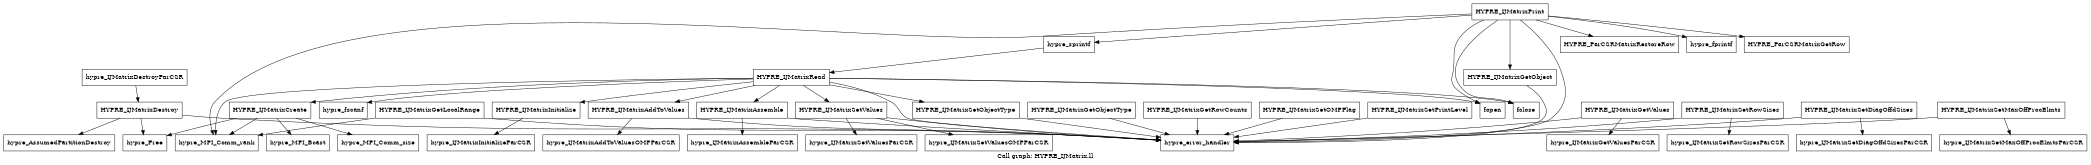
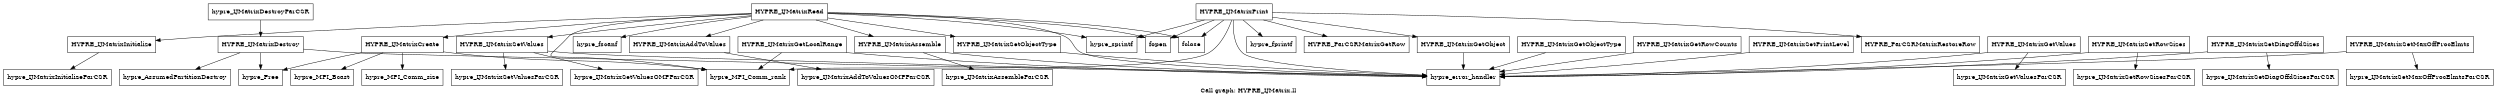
(939, 60) -> (955, 21)
(1309, 110) -> none
(922, 130) -> none
